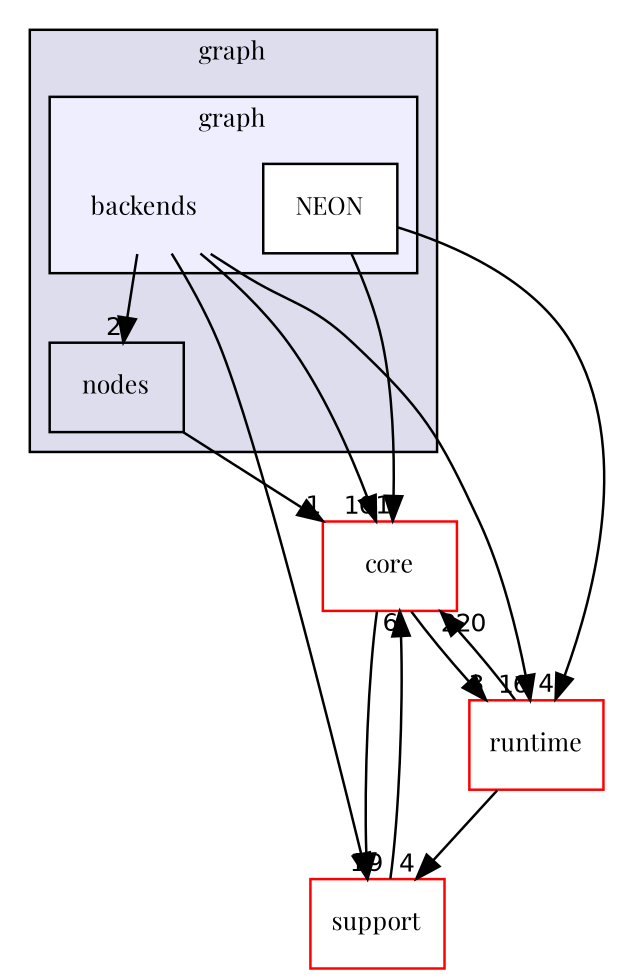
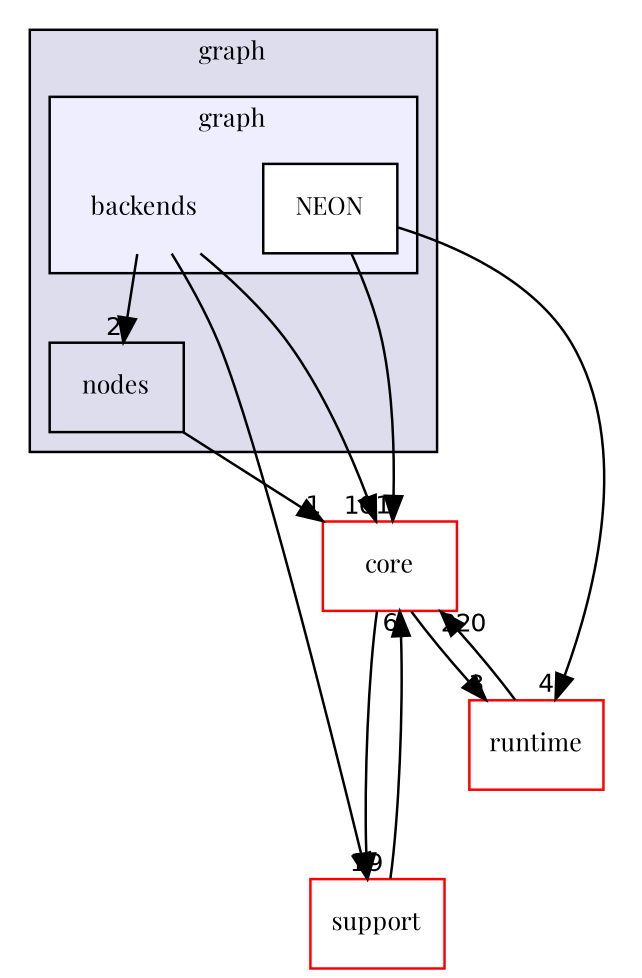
(417, 410) -> none
(465, 825) -> none
